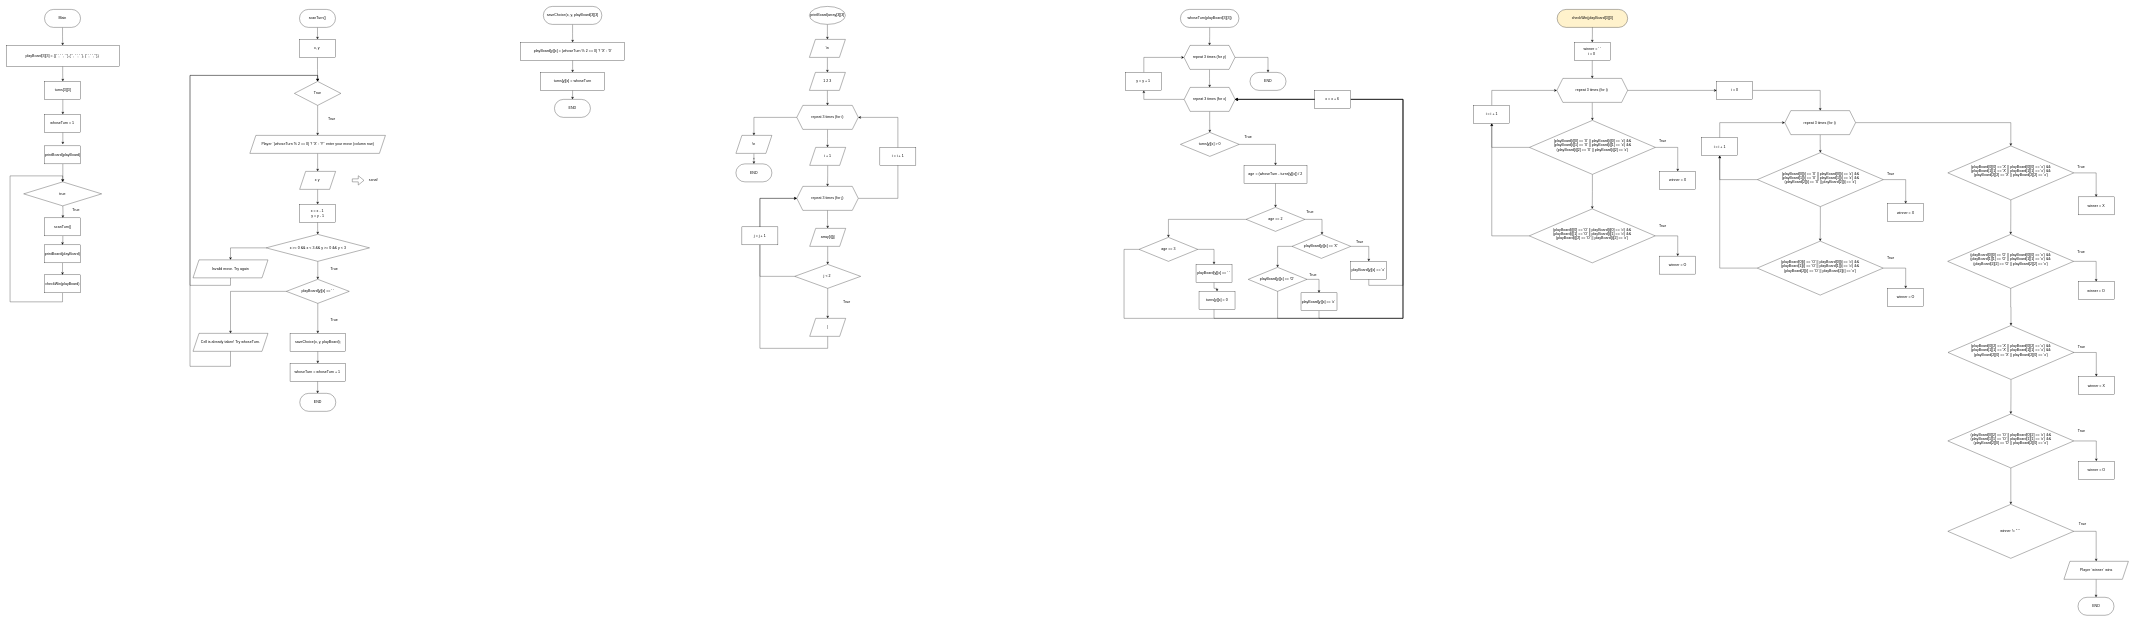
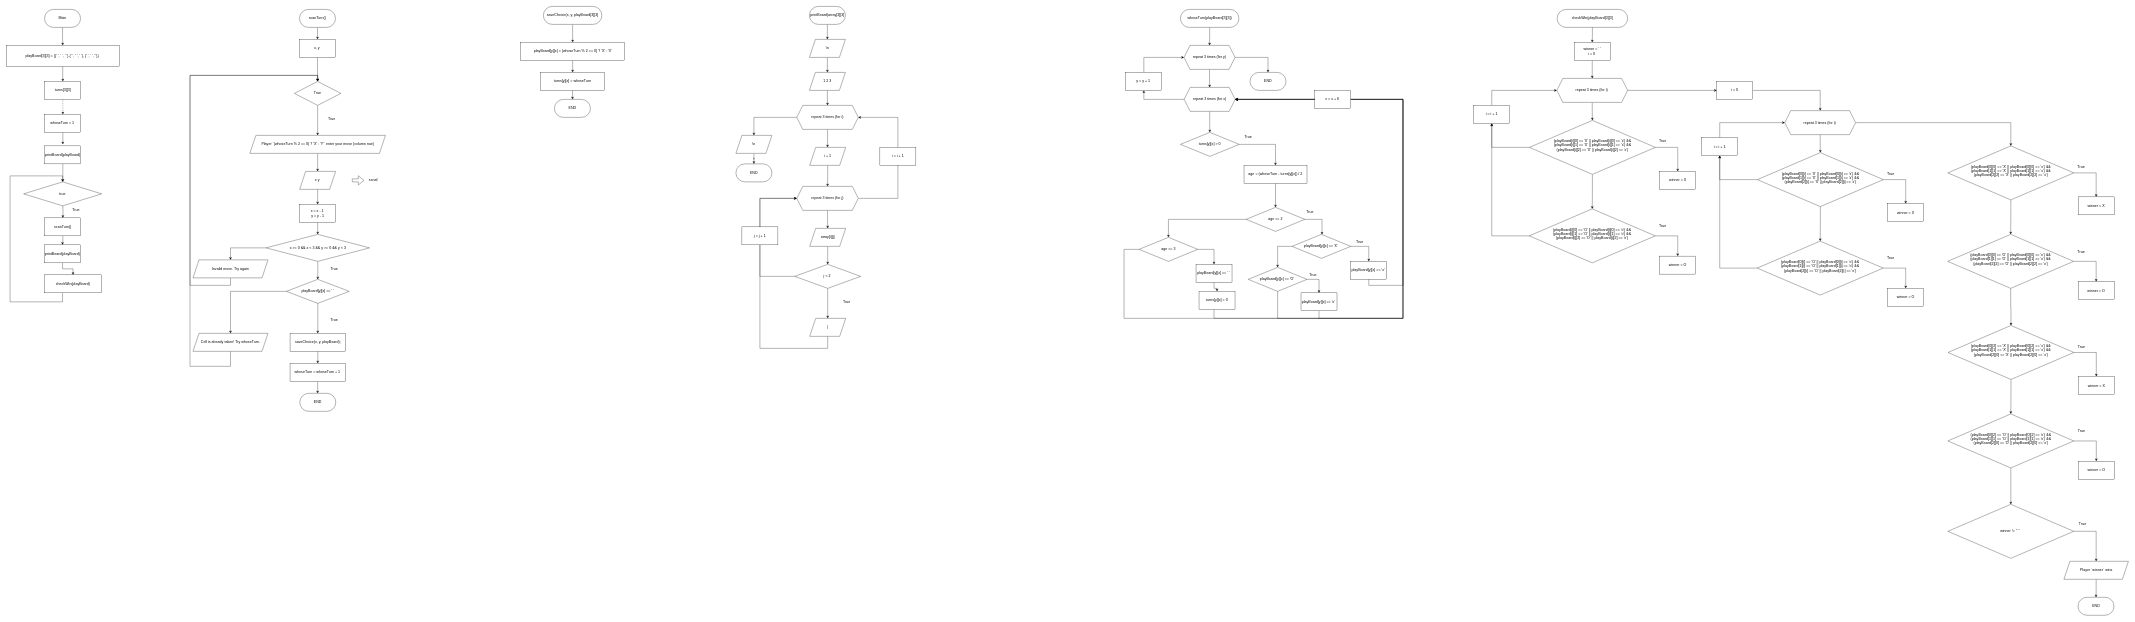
(828, 15) -> (828, 15)
(1593, 18) -> (1593, 18)
(63, 105) -> (63, 105)
(63, 284) -> (73, 284)
